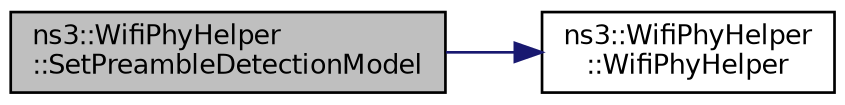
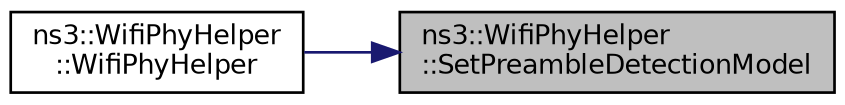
(480, 52) -> (338, 52)
